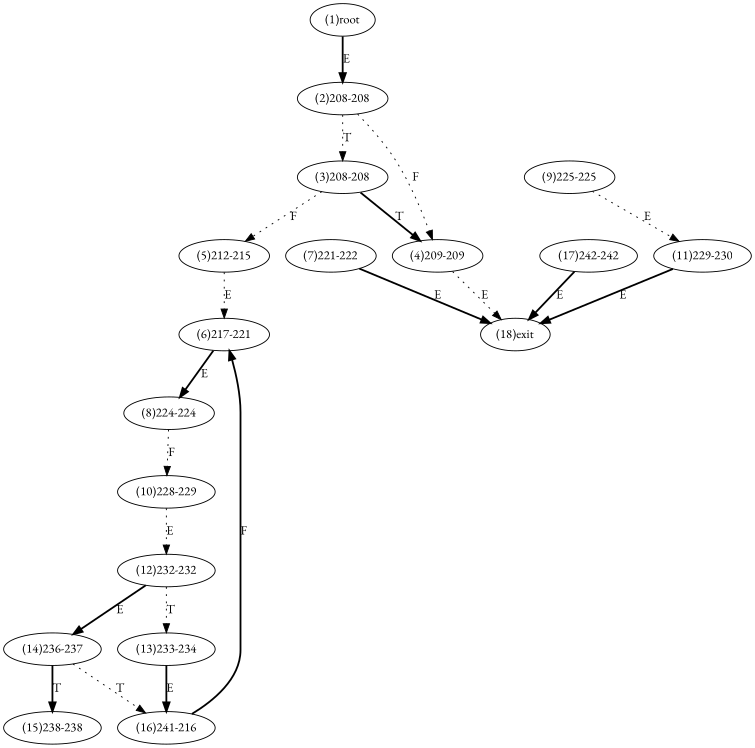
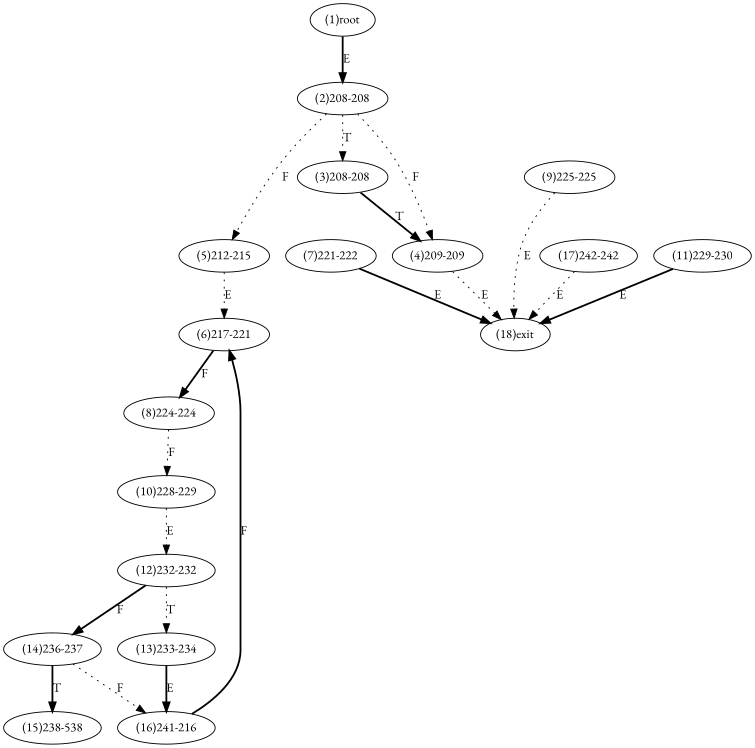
(287, 214) -> (276, 169)
(632, 214) -> (521, 246)
(555, 292) -> (555, 292)
(205, 374) -> (205, 374)
(120, 610) -> (120, 610)
(120, 689) -> (120, 689)
(52, 728) -> (52, 728)
